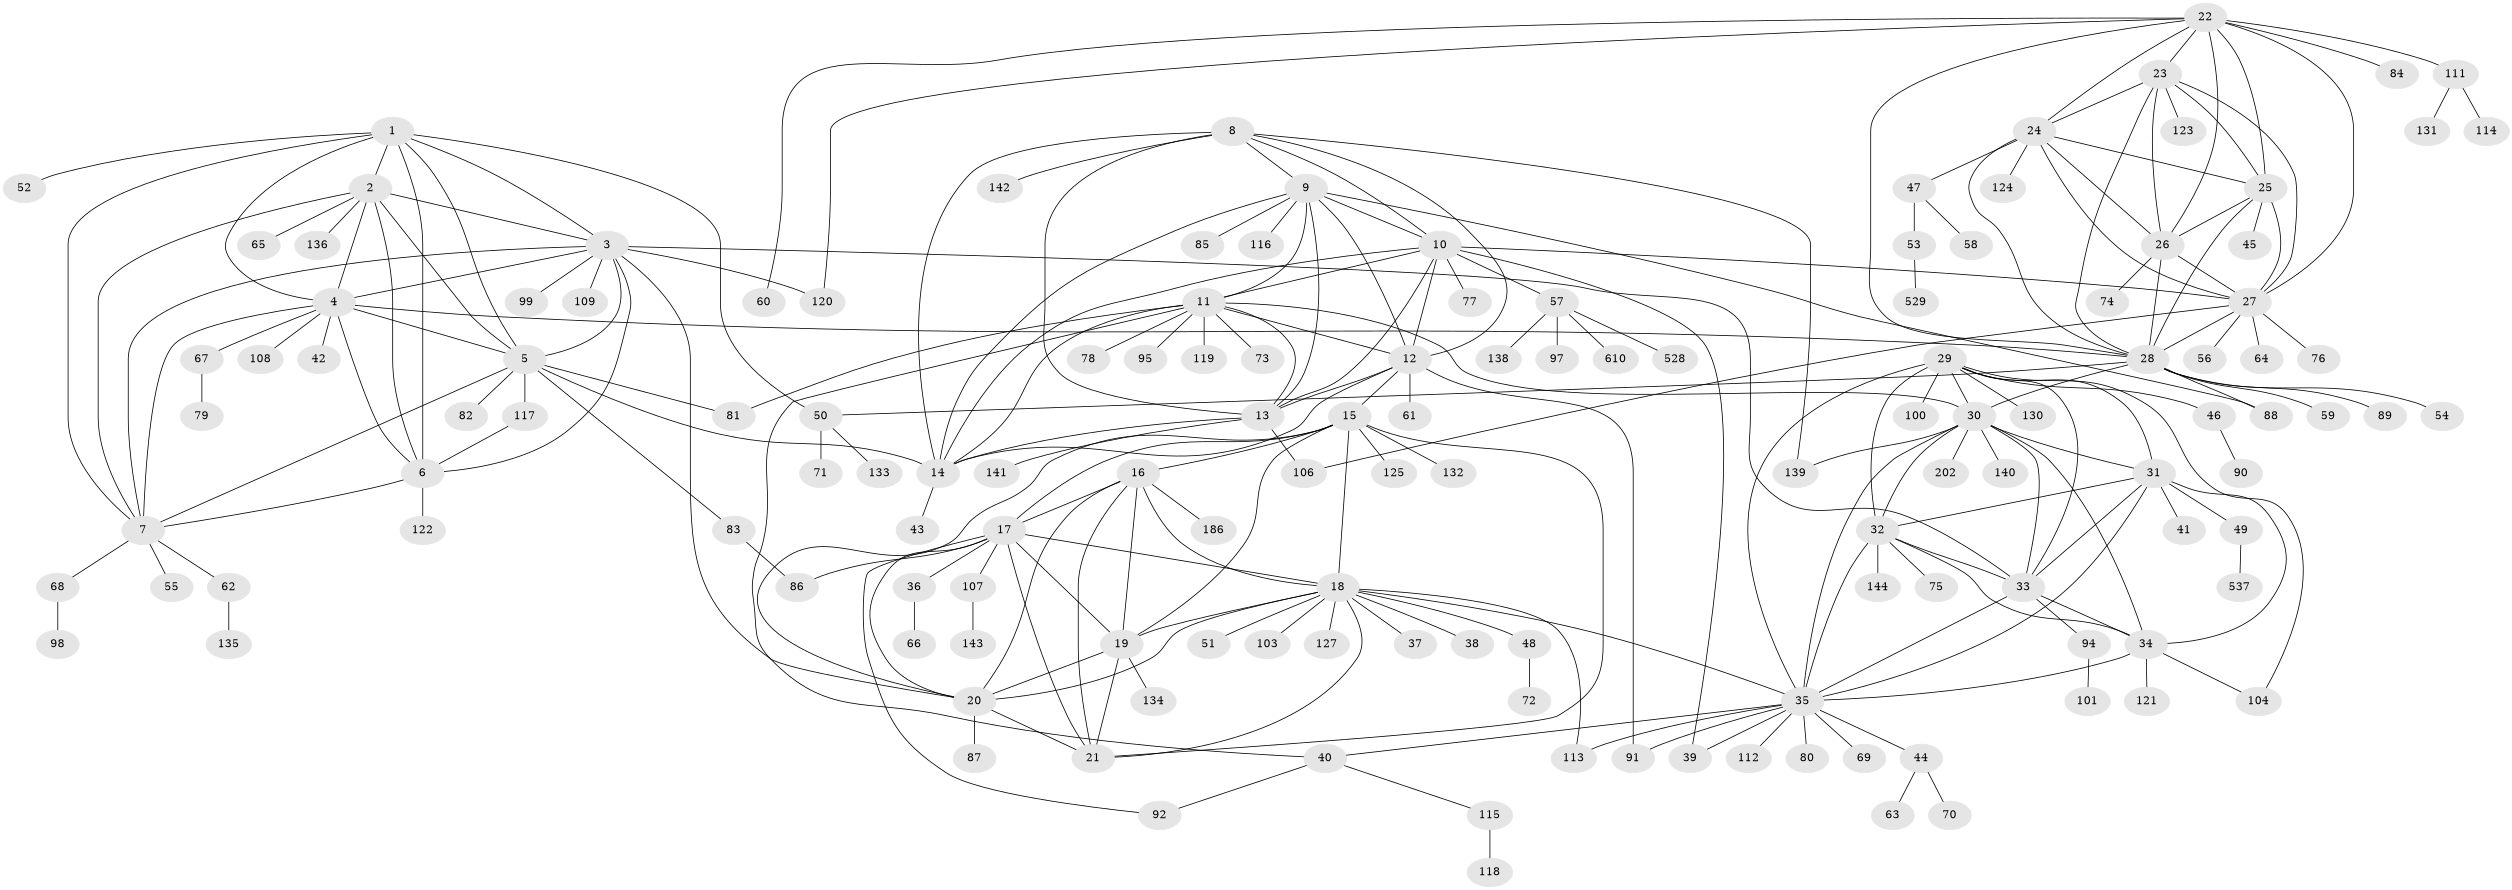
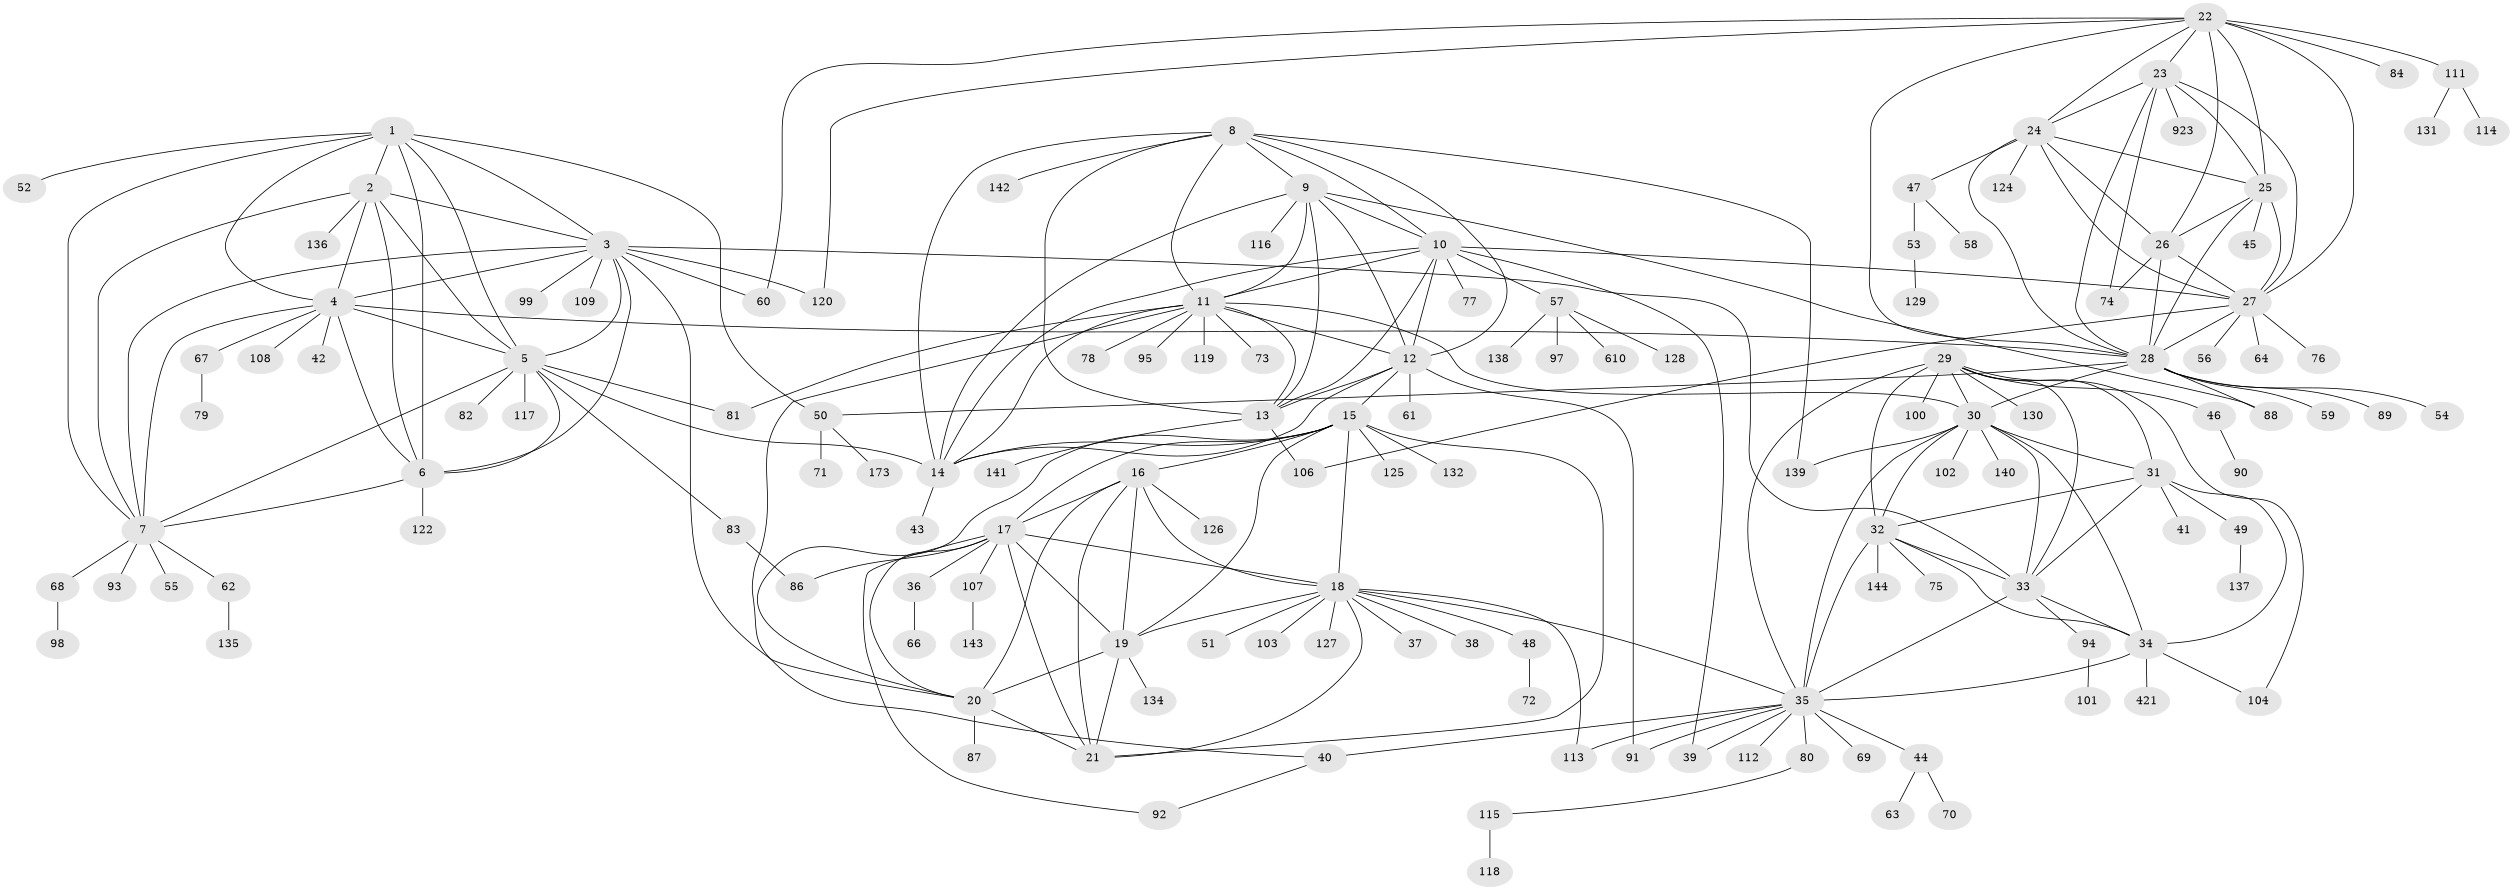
(2183, 131) -> (2183, 131)
(2153, 153) -> (2132, 188)
none -> (1180, 215)
(259, 245) -> none
(1203, 245) -> none
none -> (686, 274)
(1916, 302) -> (1916, 302)
(1675, 359) -> (1675, 359)
(1096, 432) -> (1143, 444)
(474, 445) -> (549, 437)
(880, 473) -> (880, 473)
(1946, 473) -> (1946, 473)
(1214, 530) -> (1214, 530)
none -> (115, 587)
(2240, 587) -> (2240, 587)
(2010, 629) -> none
(1160, 651) -> none
(2147, 701) -> (2147, 701)
(1407, 787) -> (1653, 799)
